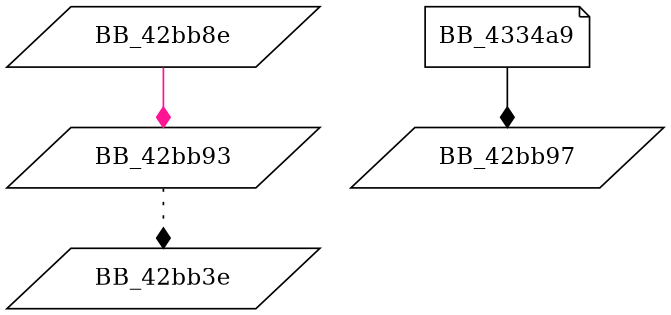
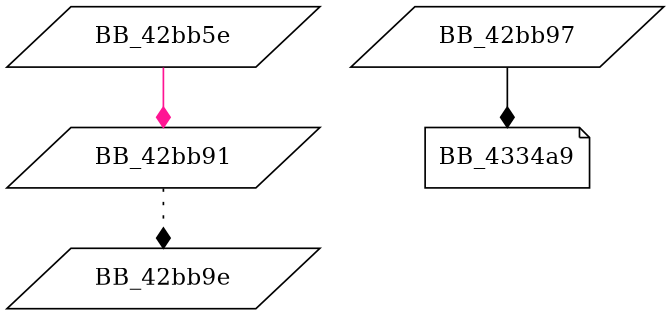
(163, 37) -> (163, 37)
(507, 87) -> (507, 87)
(163, 158) -> (163, 158)
(163, 279) -> (163, 279)
